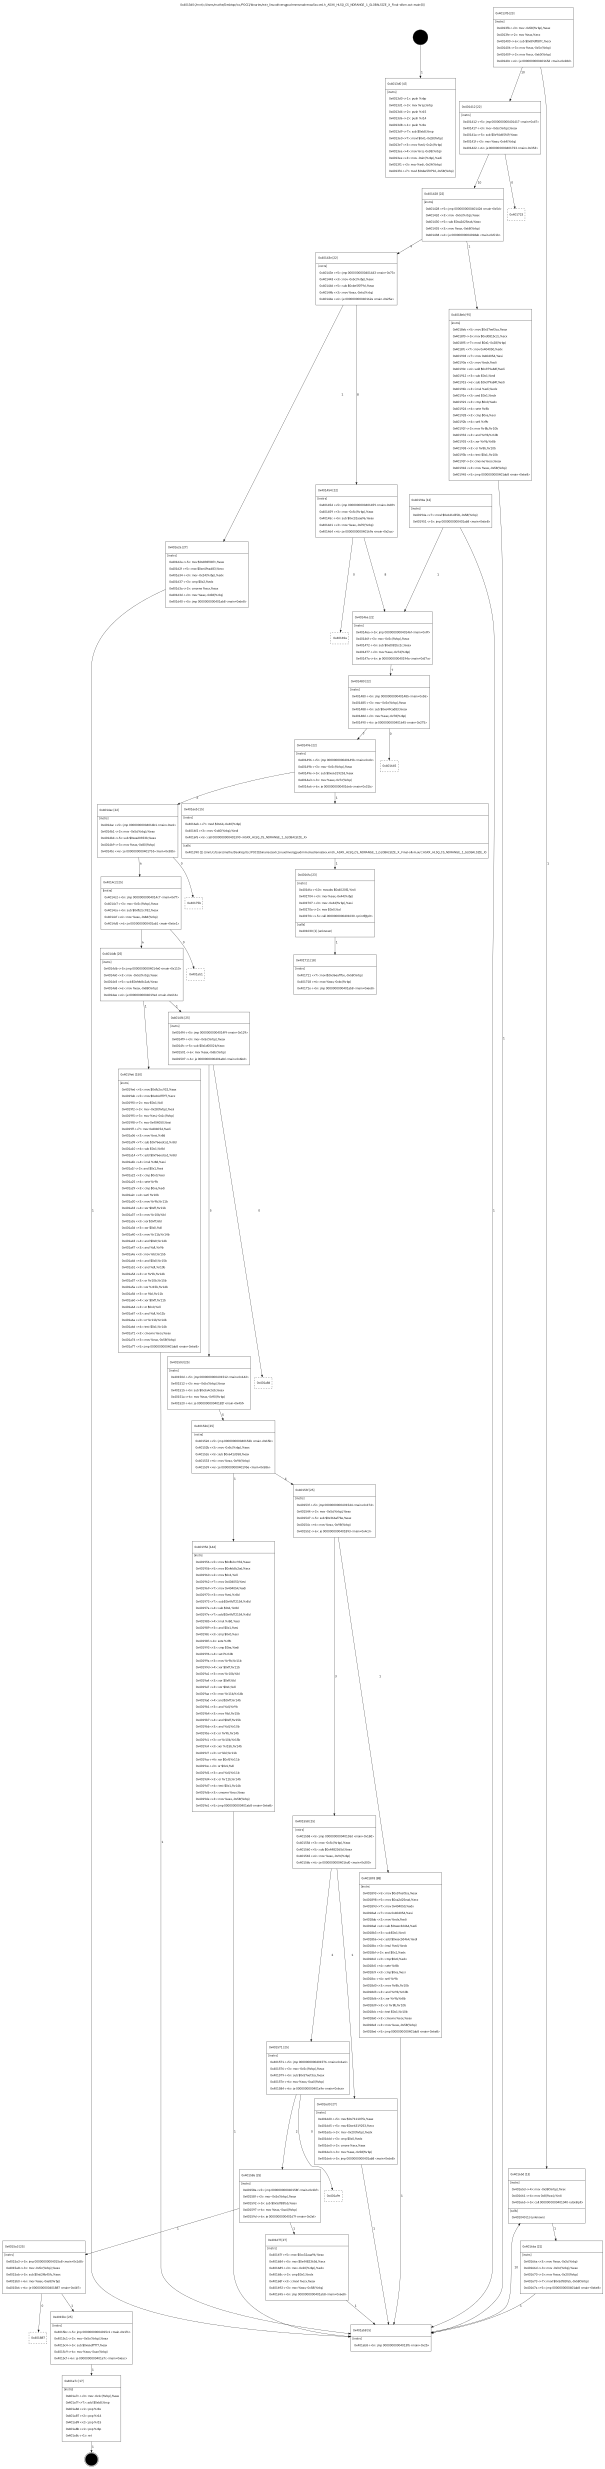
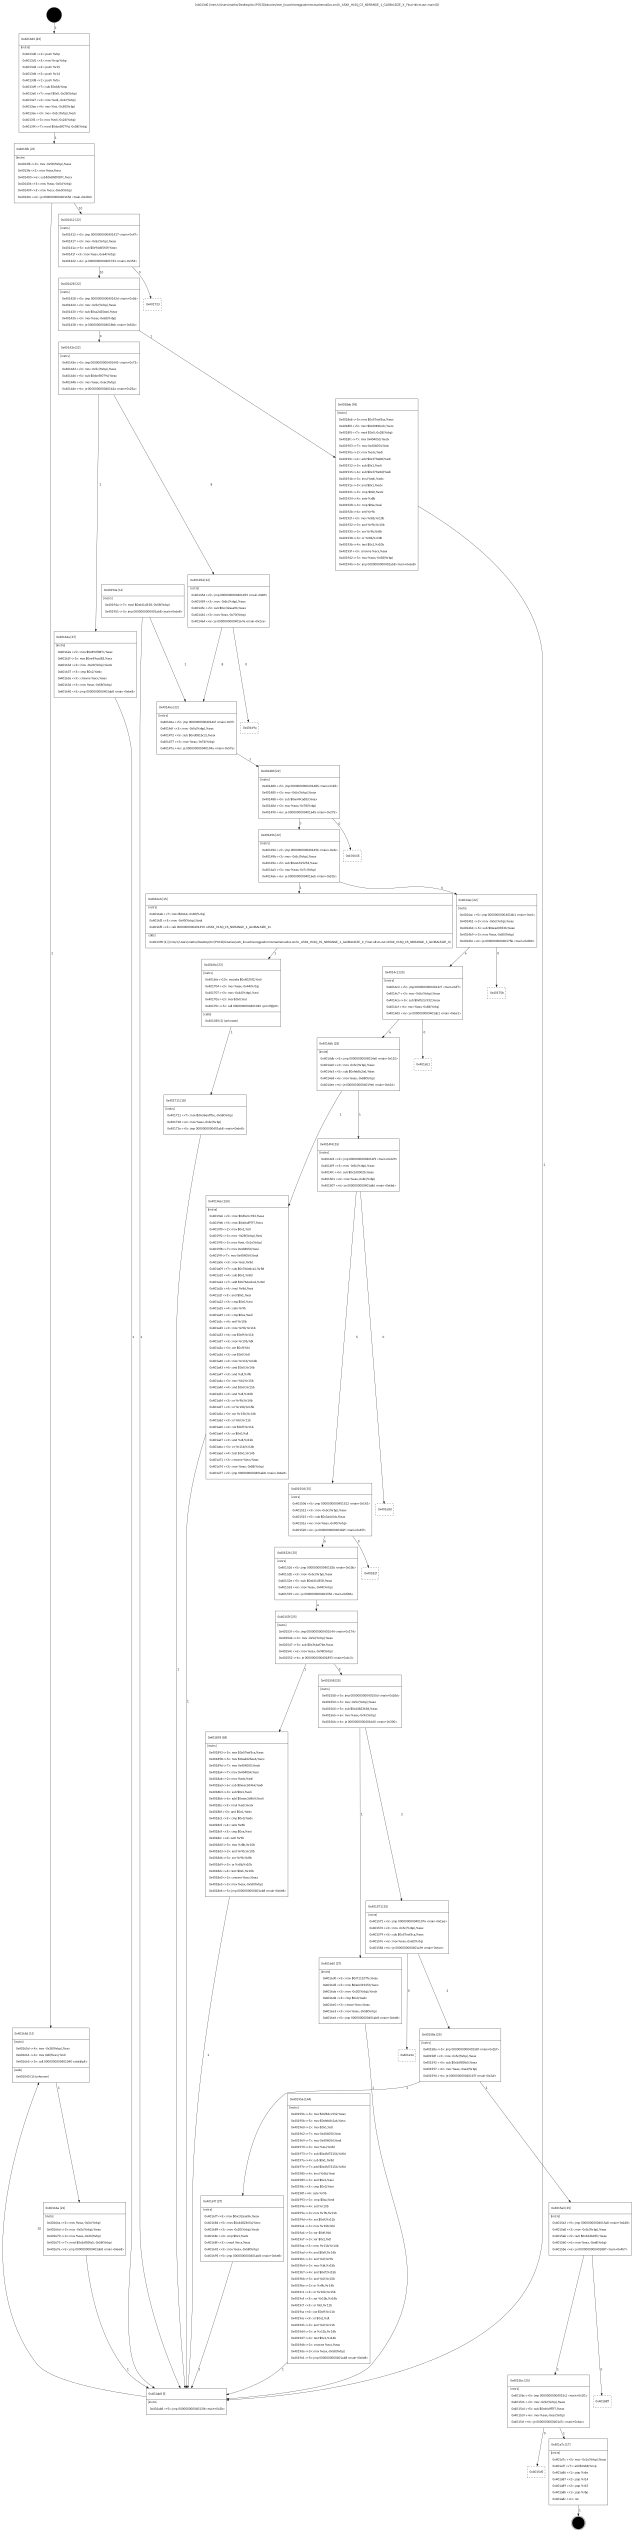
none -> (54, 137)
(233, 1506) -> none
none -> (370, 1574)
none -> (177, 1760)
none -> (536, 2472)
